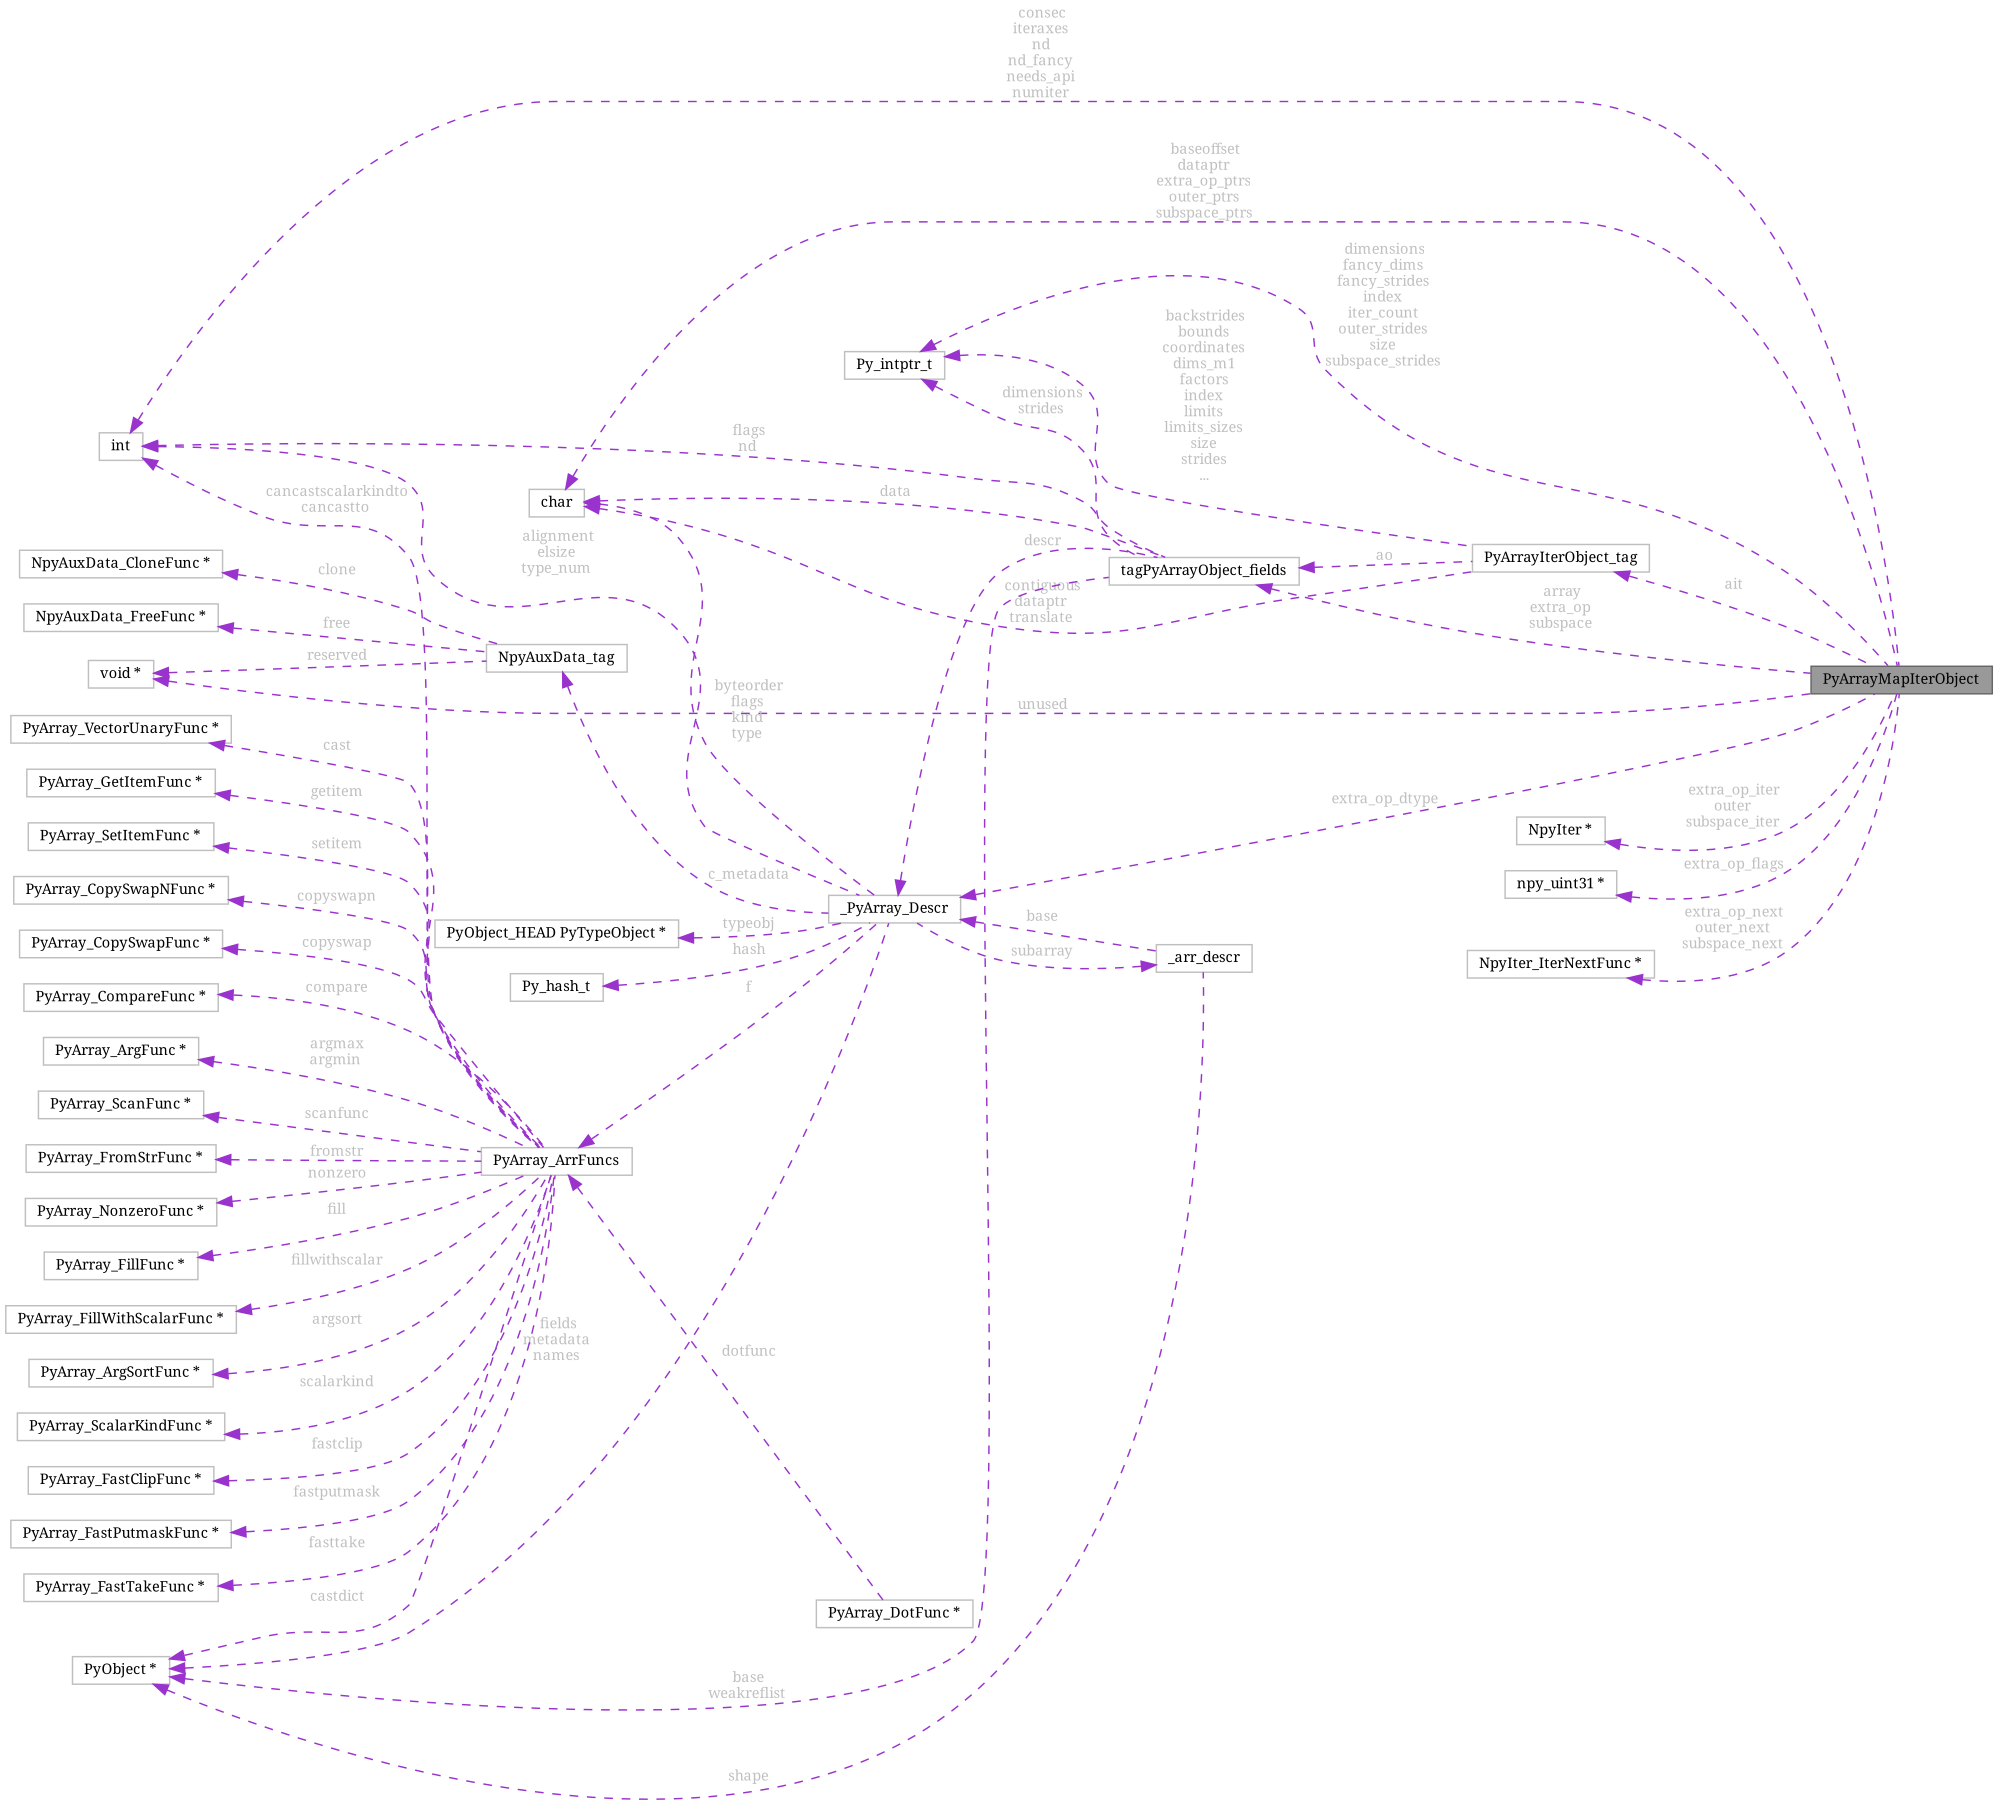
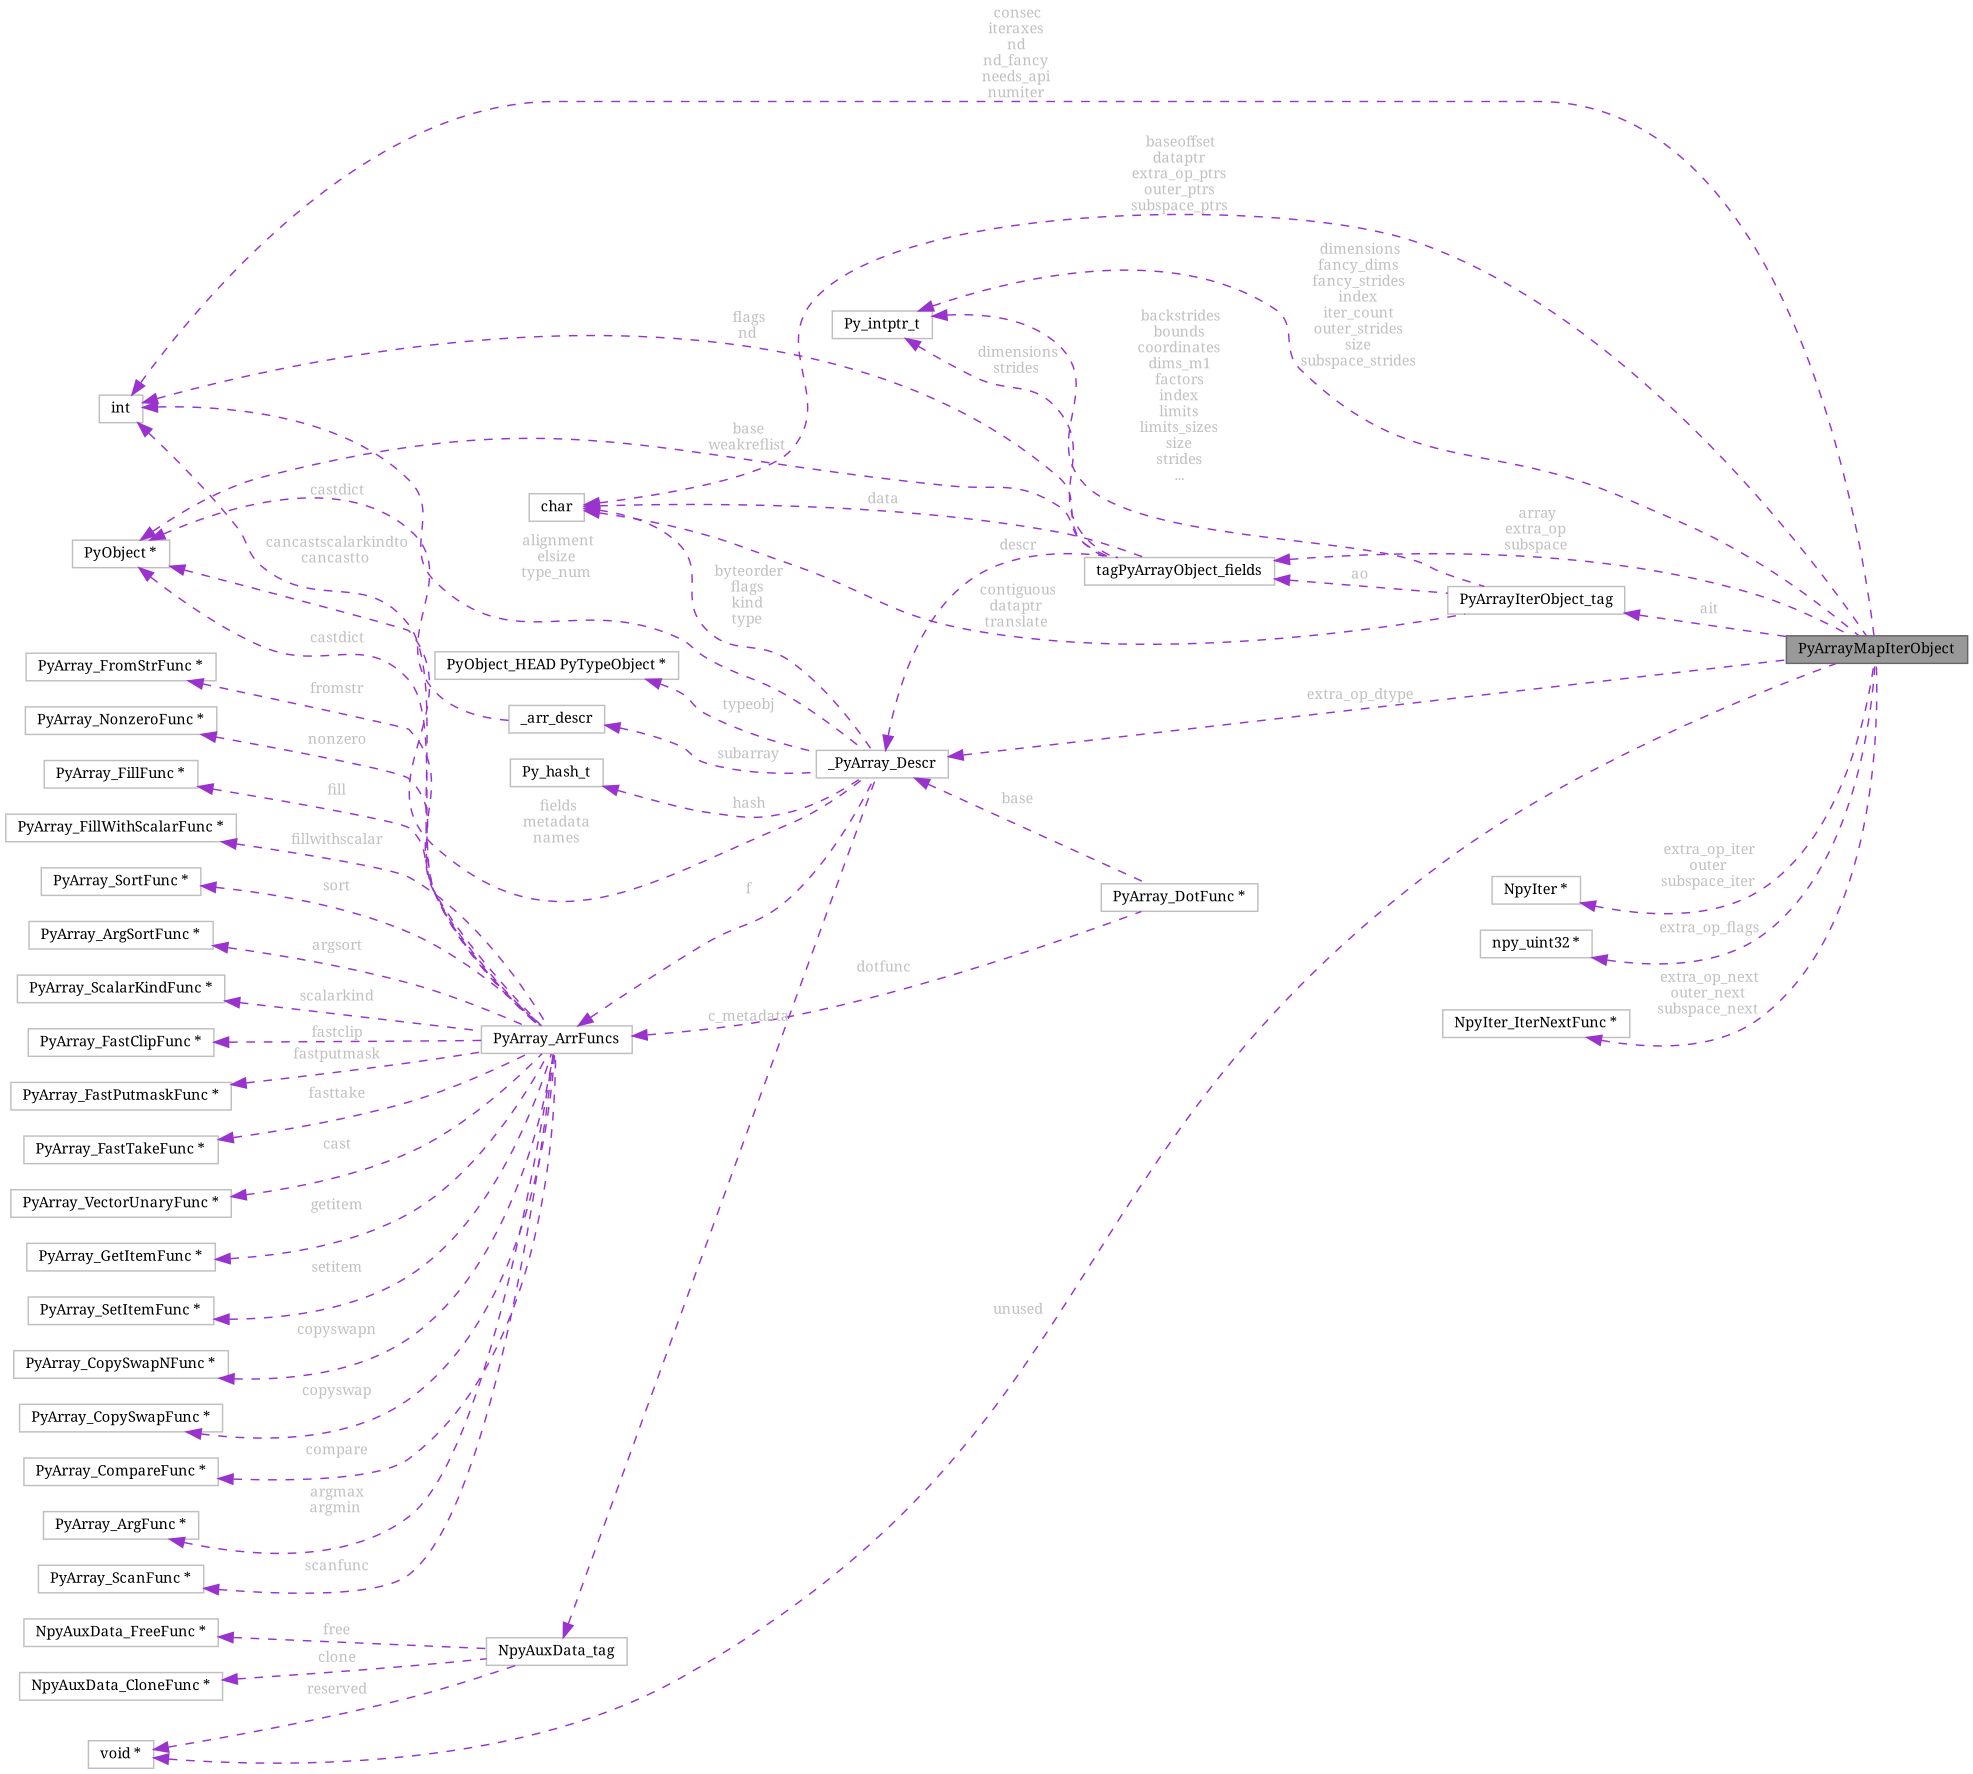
none -> (121, 882)
(1561, 884) -> (1536, 944)
(1066, 936) -> (1038, 834)
(747, 1777) -> (336, 491)
